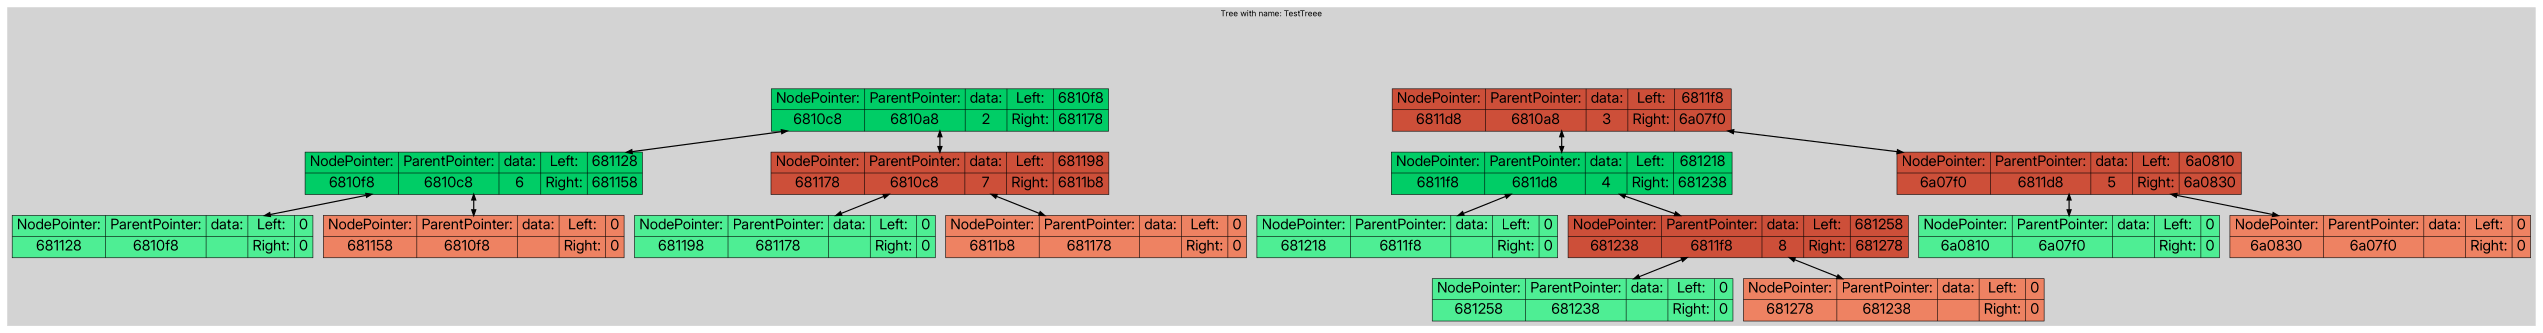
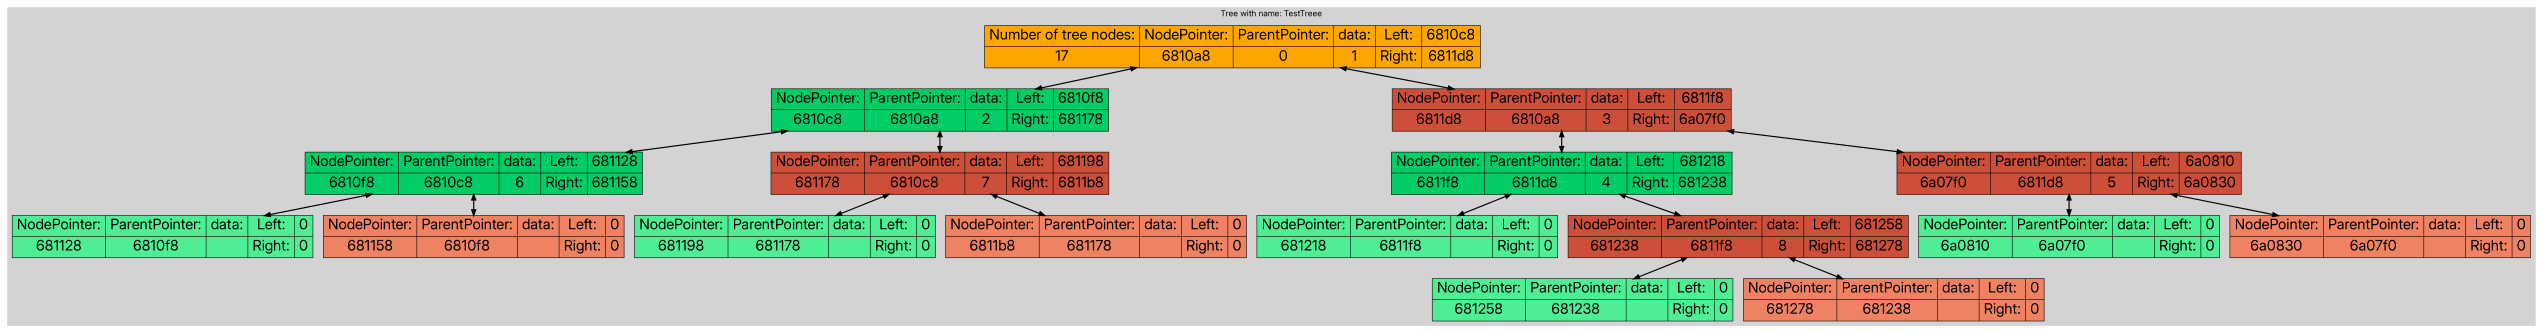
none -> (1233, 47)
